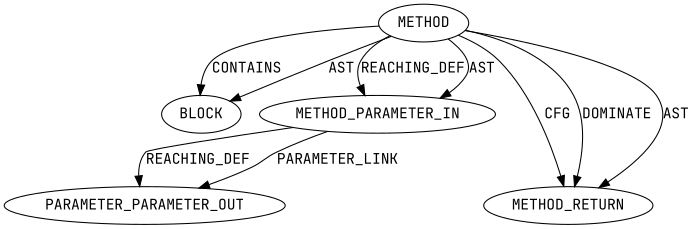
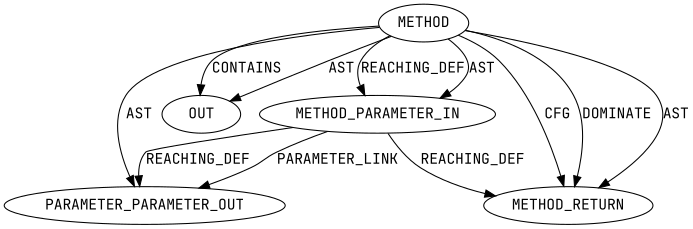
none -> (206, 55)
(201, 114) -> (201, 114)
none -> (430, 173)
